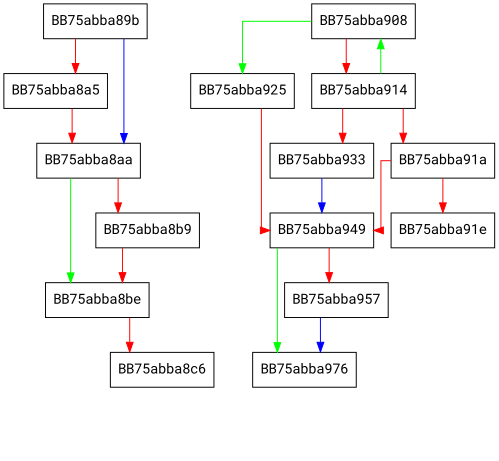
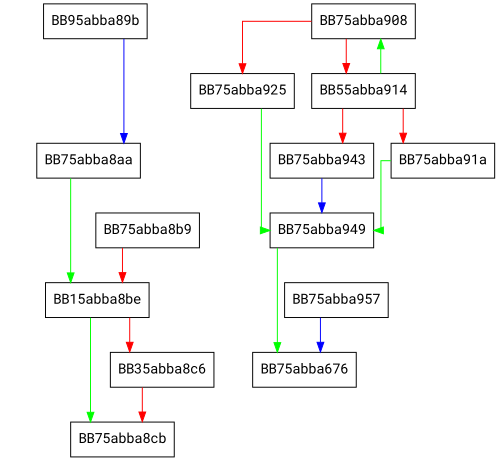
(95, 21) -> (95, 21)
(256, 21) -> (256, 21)
(56, 91) -> none
(364, 91) -> (364, 91)
(322, 161) -> (322, 161)
(261, 170) -> (261, 170)
(118, 191) -> none
(381, 191) -> (381, 191)
(443, 230) -> none
(329, 260) -> none
(97, 300) -> (97, 300)
(162, 370) -> (162, 370)
(304, 370) -> (304, 370)
none -> (122, 439)
